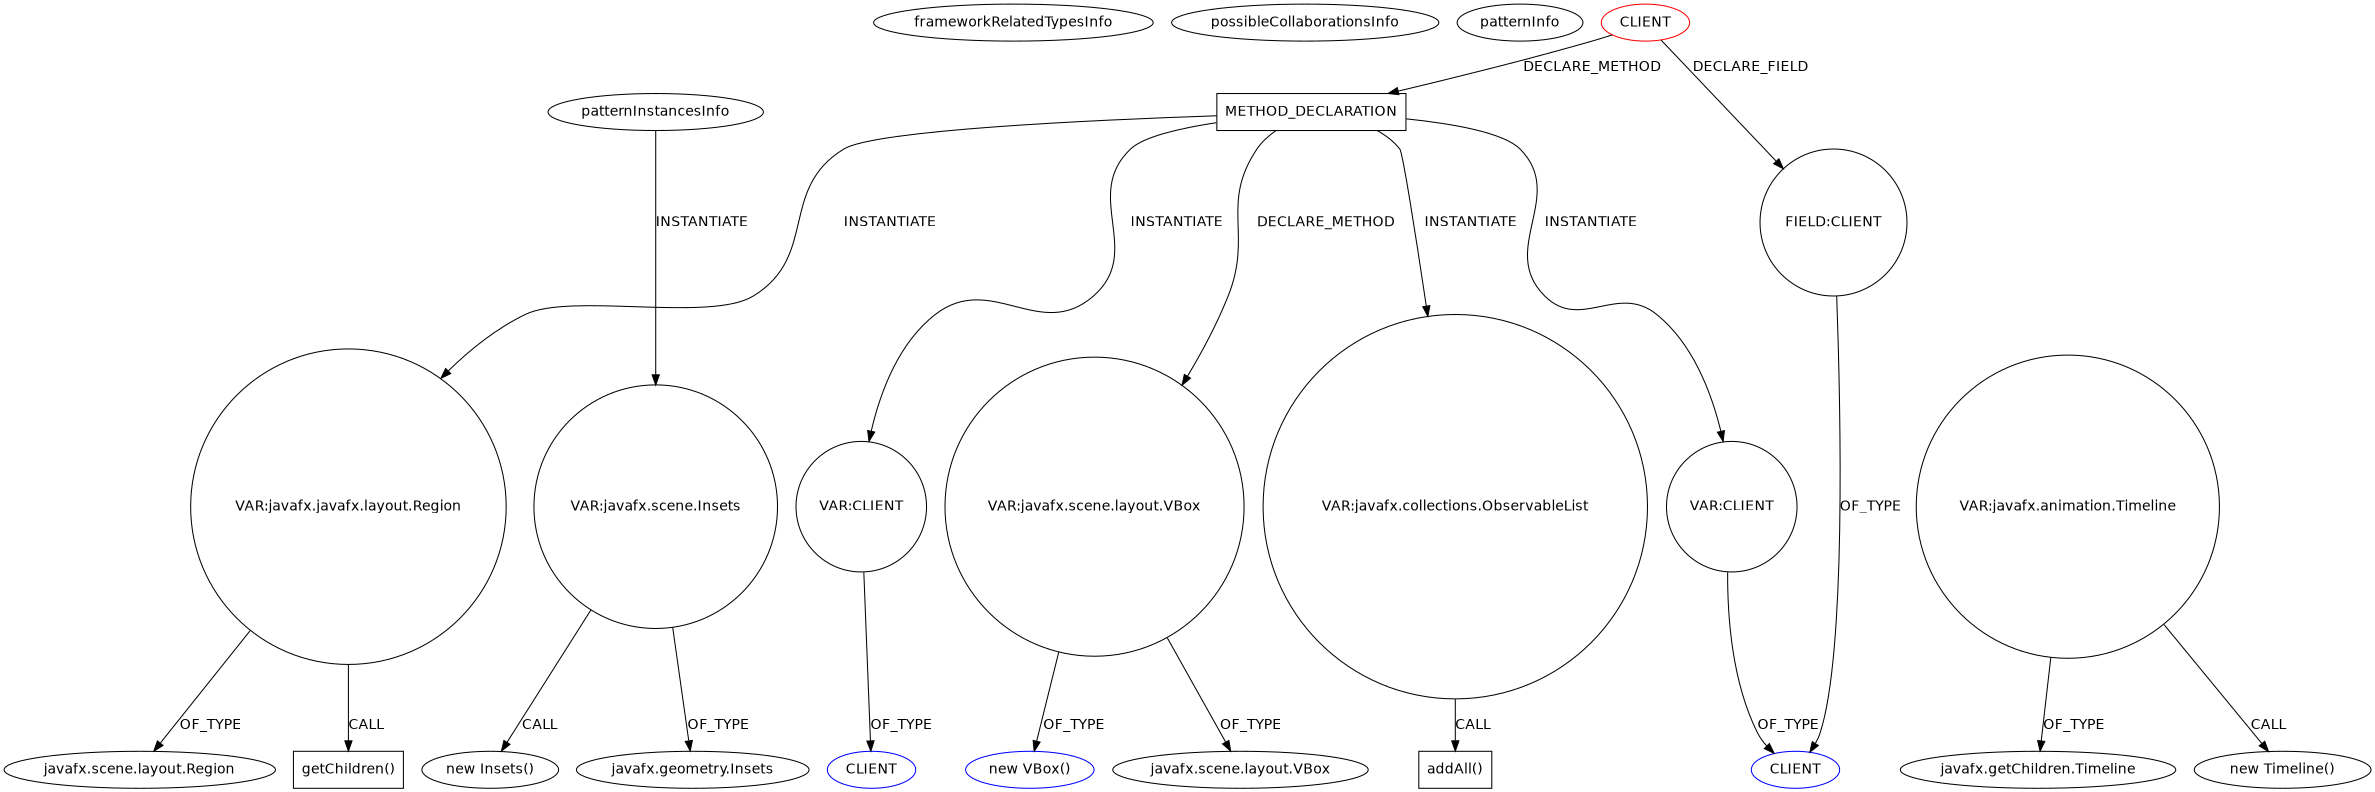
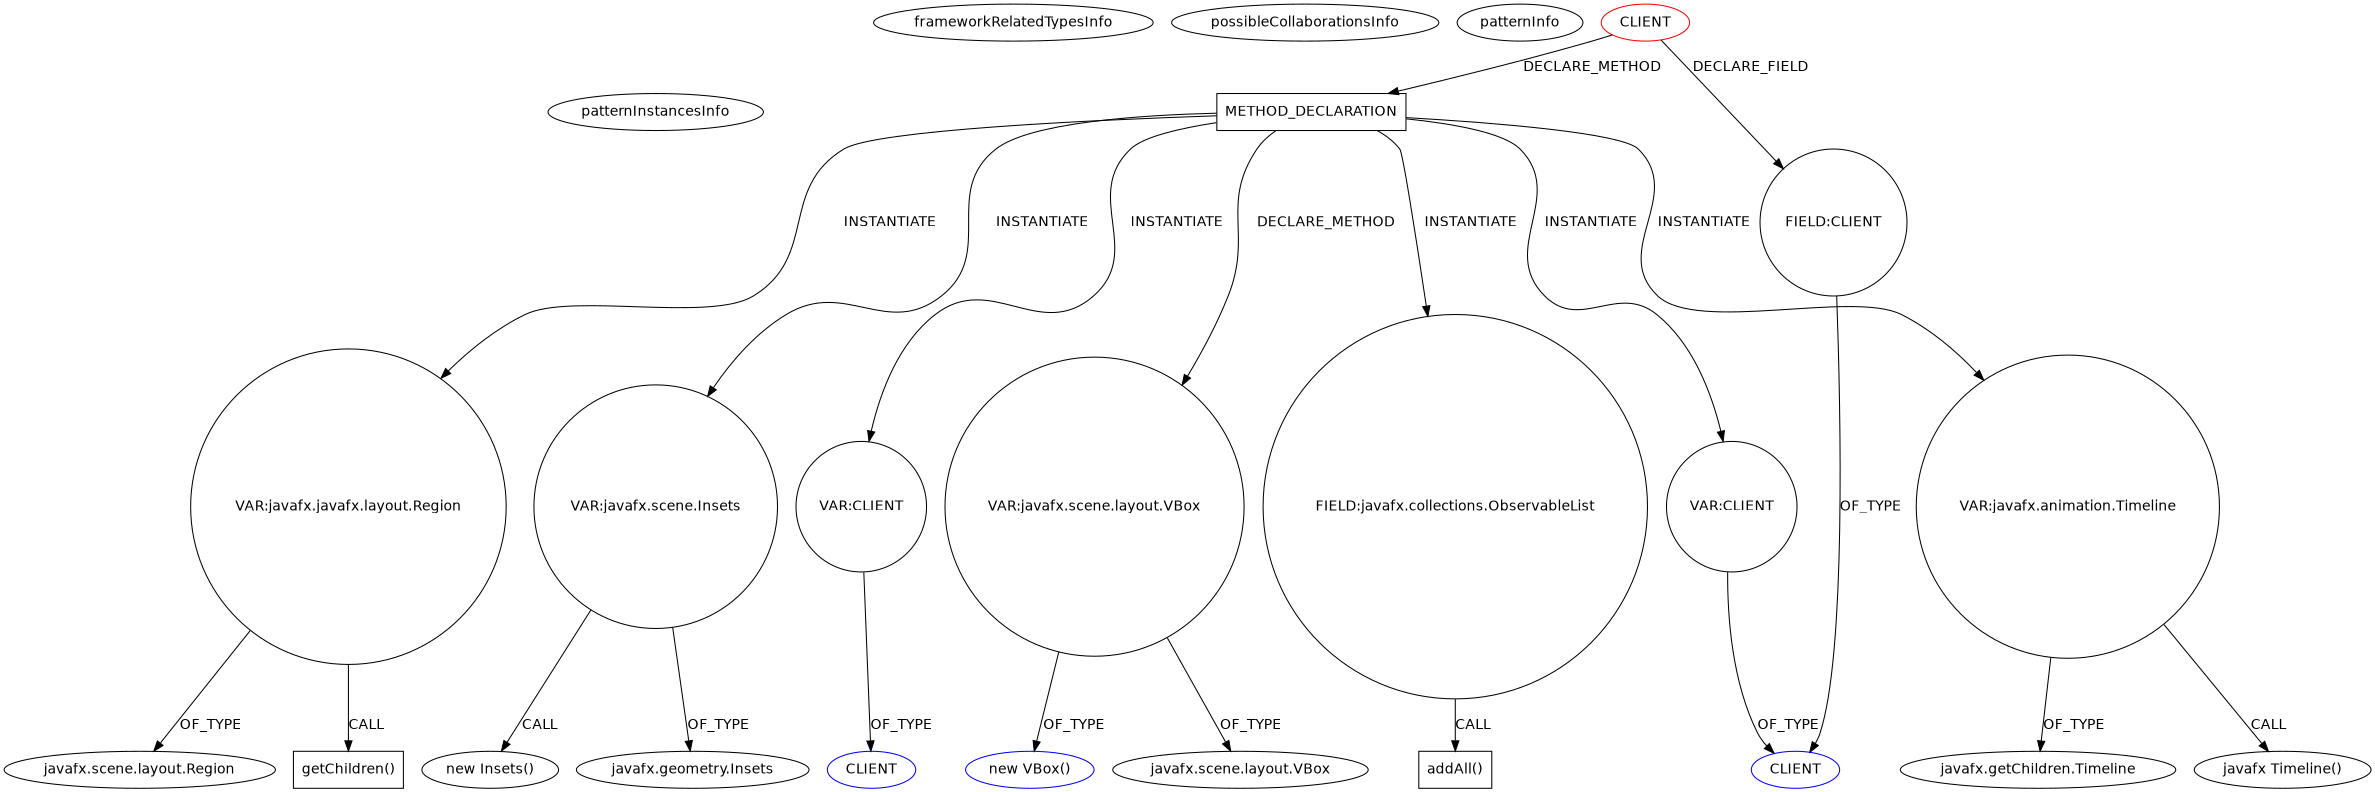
(656, 253) -> (968, 242)
none -> (1645, 276)
(1455, 507) -> (1455, 507)
(2283, 770) -> (2283, 770)
